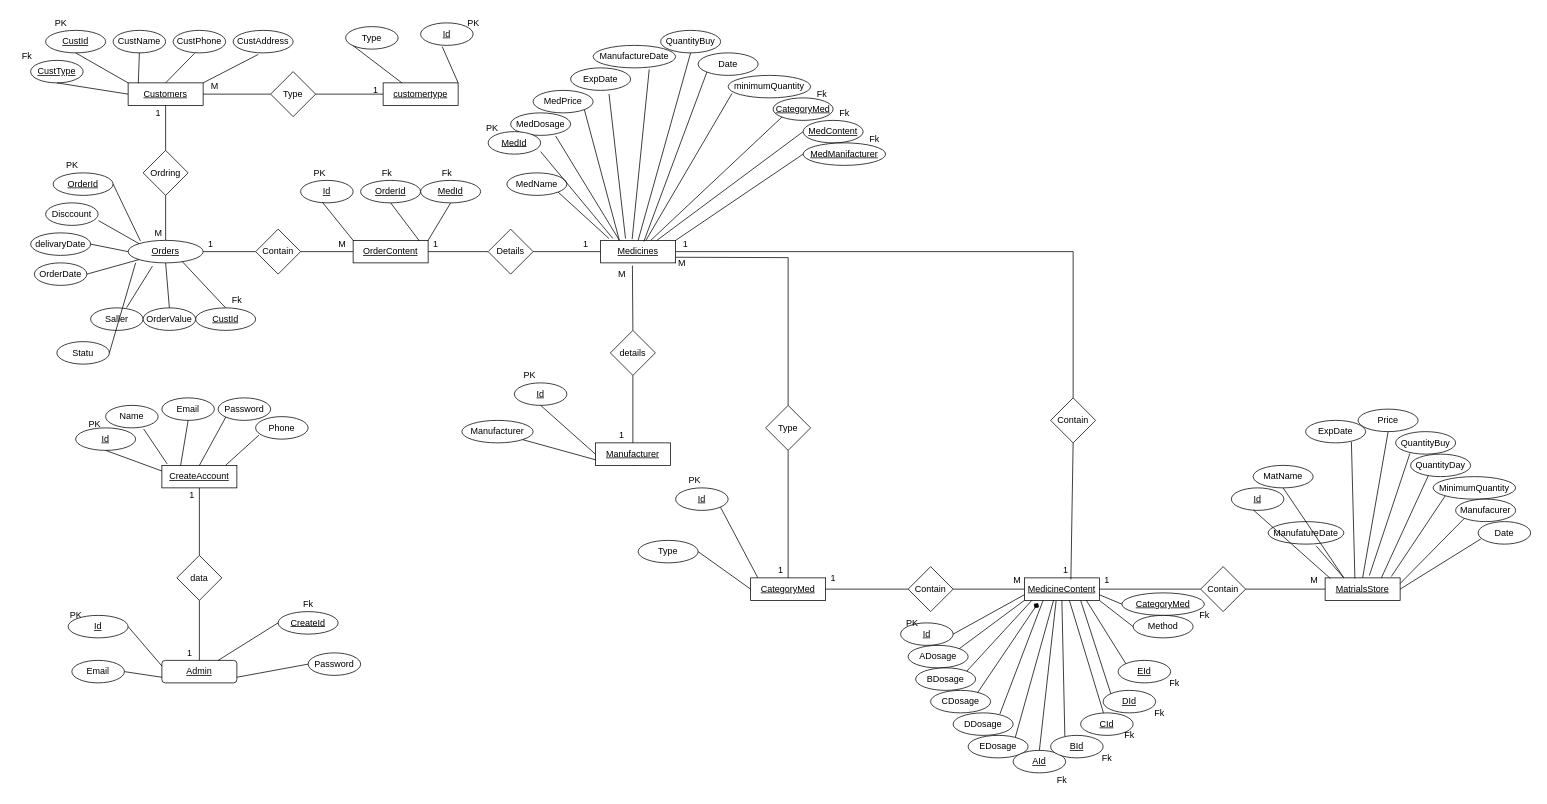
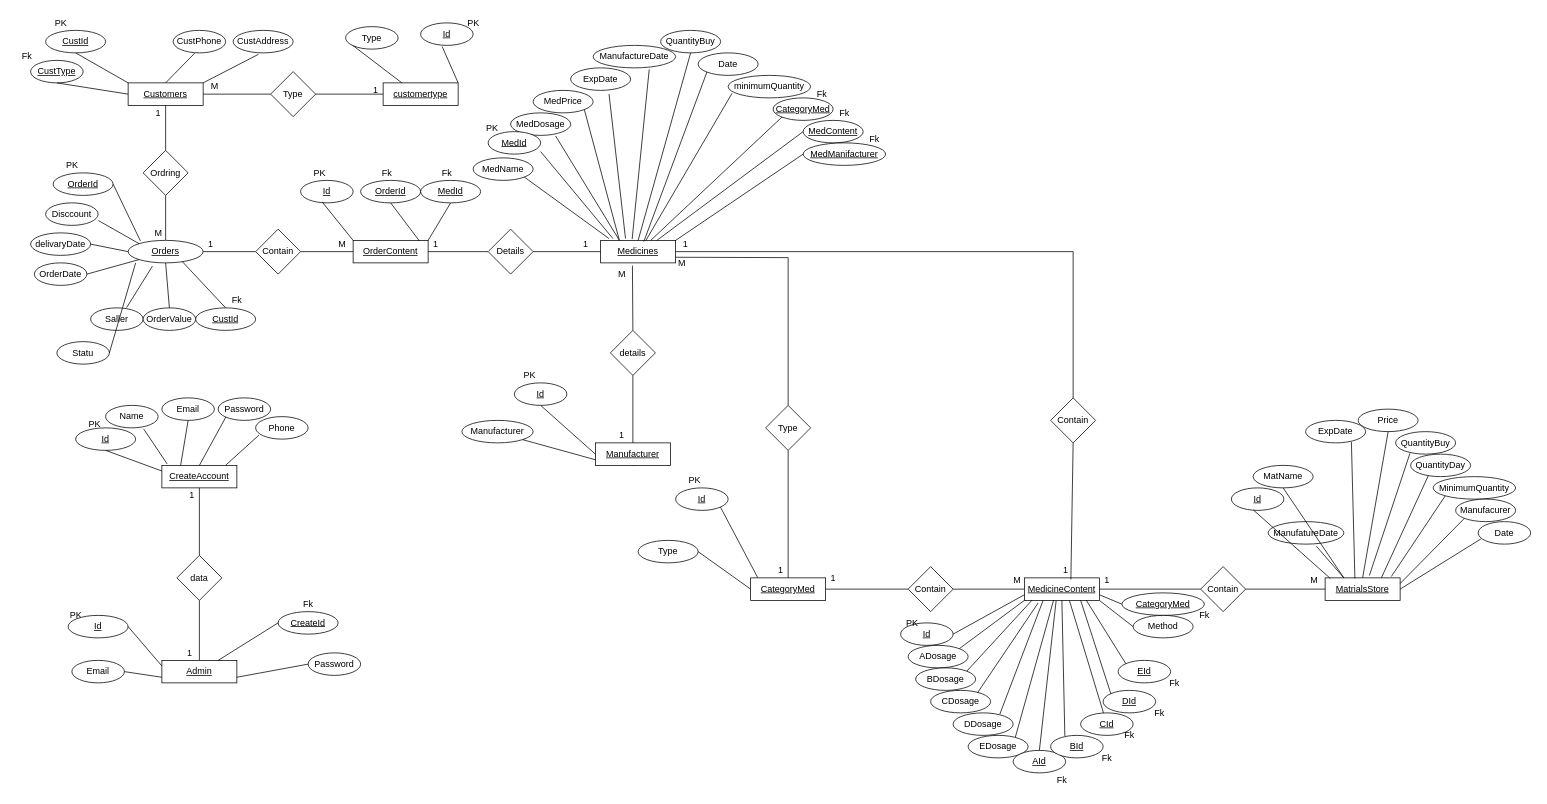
(139, 42) -> none
(139, 68) -> none
(537, 184) -> (503, 169)
(1034, 609) -> (1036, 606)
(199, 672) -> (199, 672)
